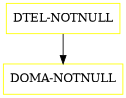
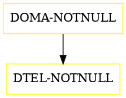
(63, 45) -> (63, 45)
